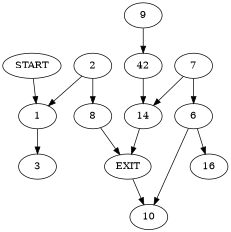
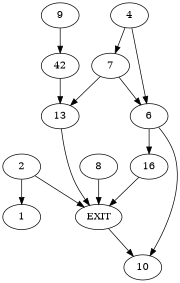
none -> (130, 15)
(32, 66) -> none
(93, 88) -> (57, 190)
(143, 116) -> (60, 116)
(38, 167) -> none
none -> (127, 189)
